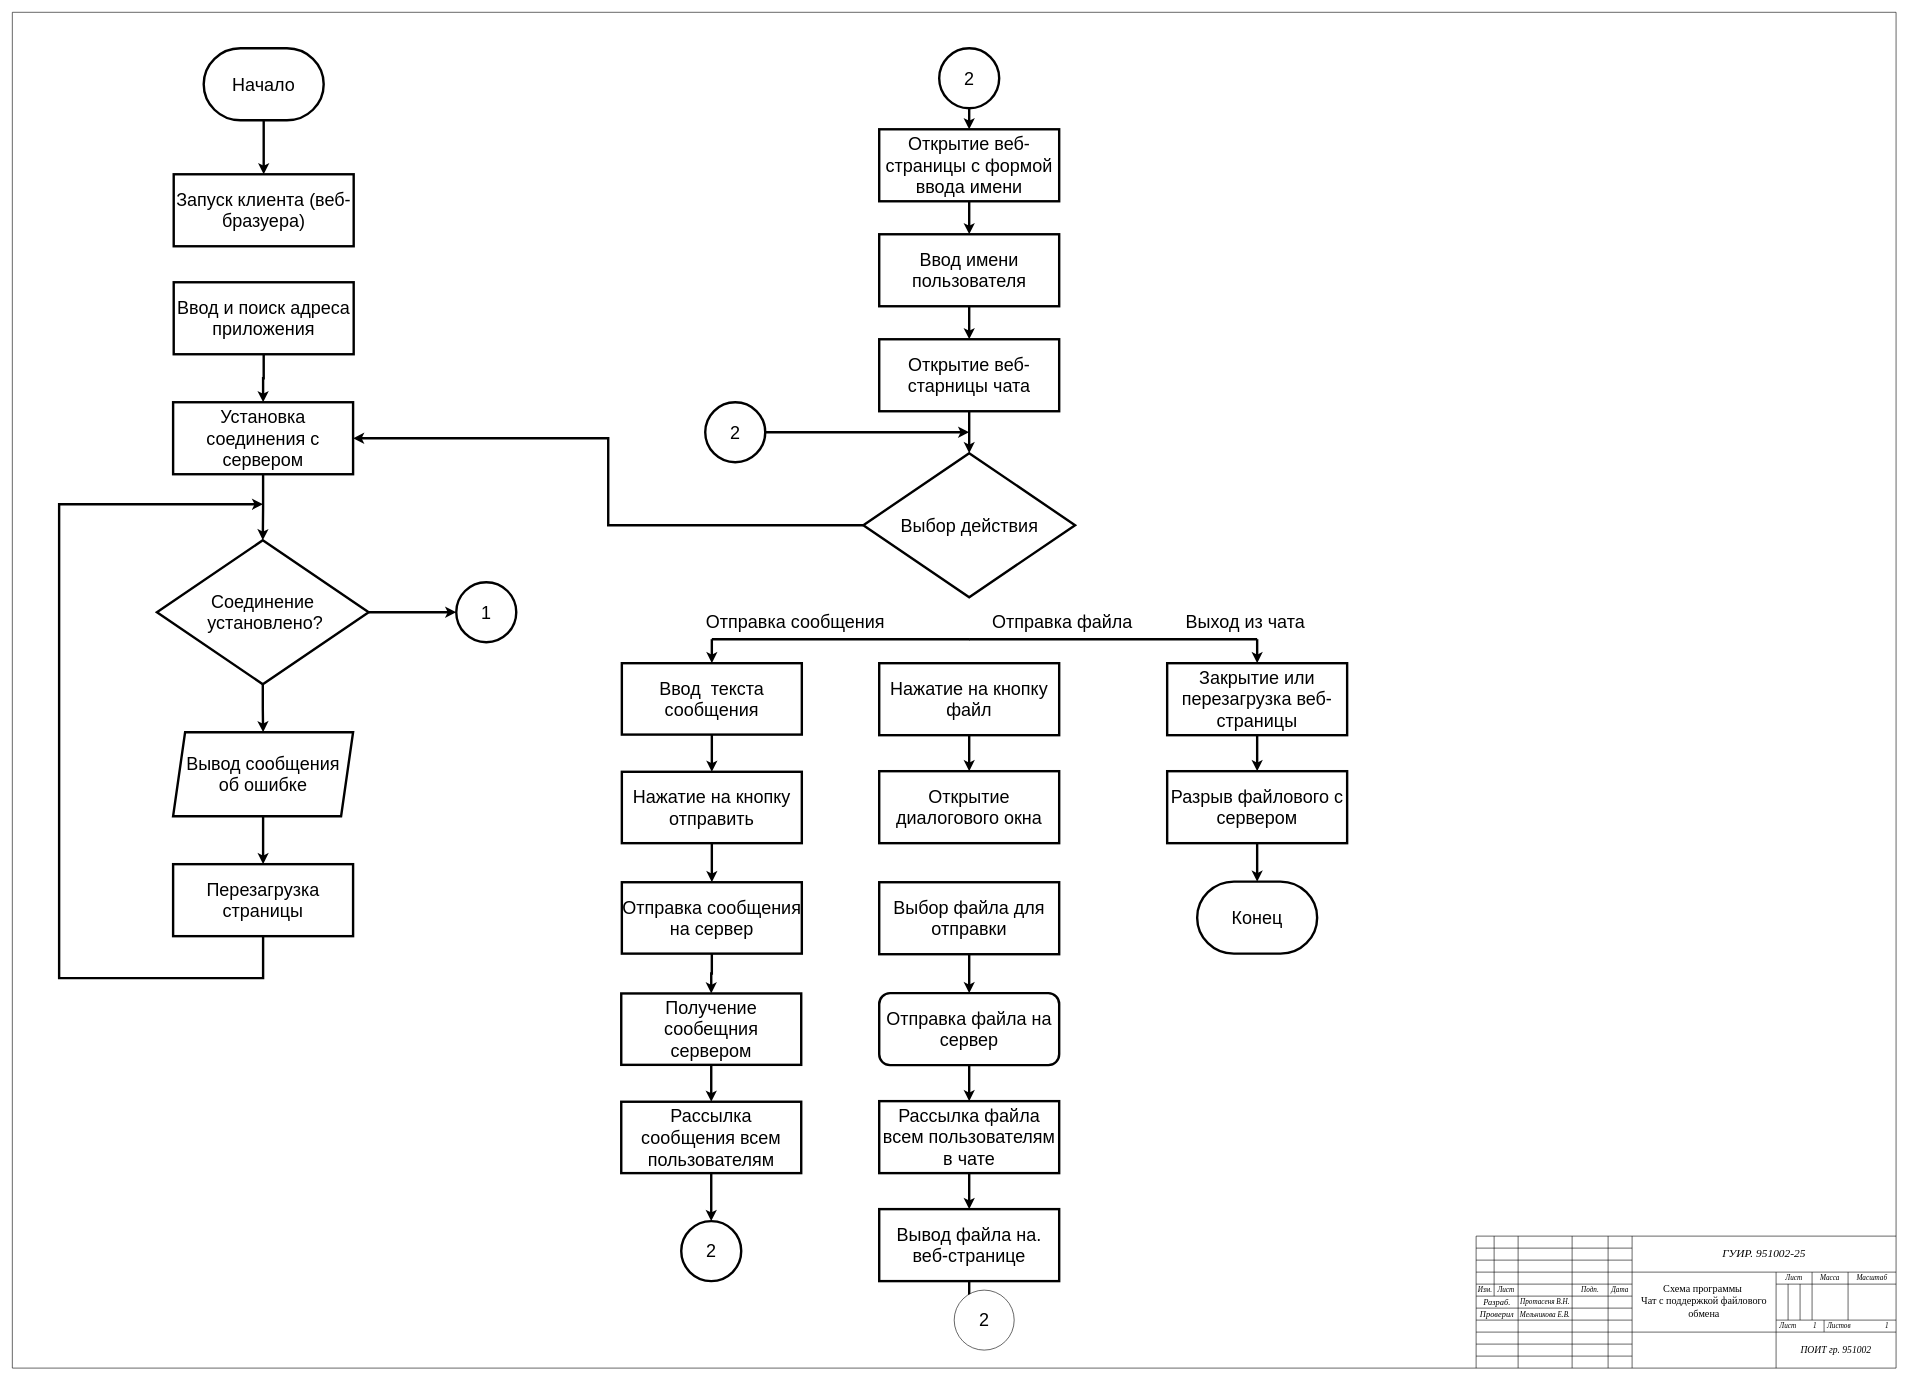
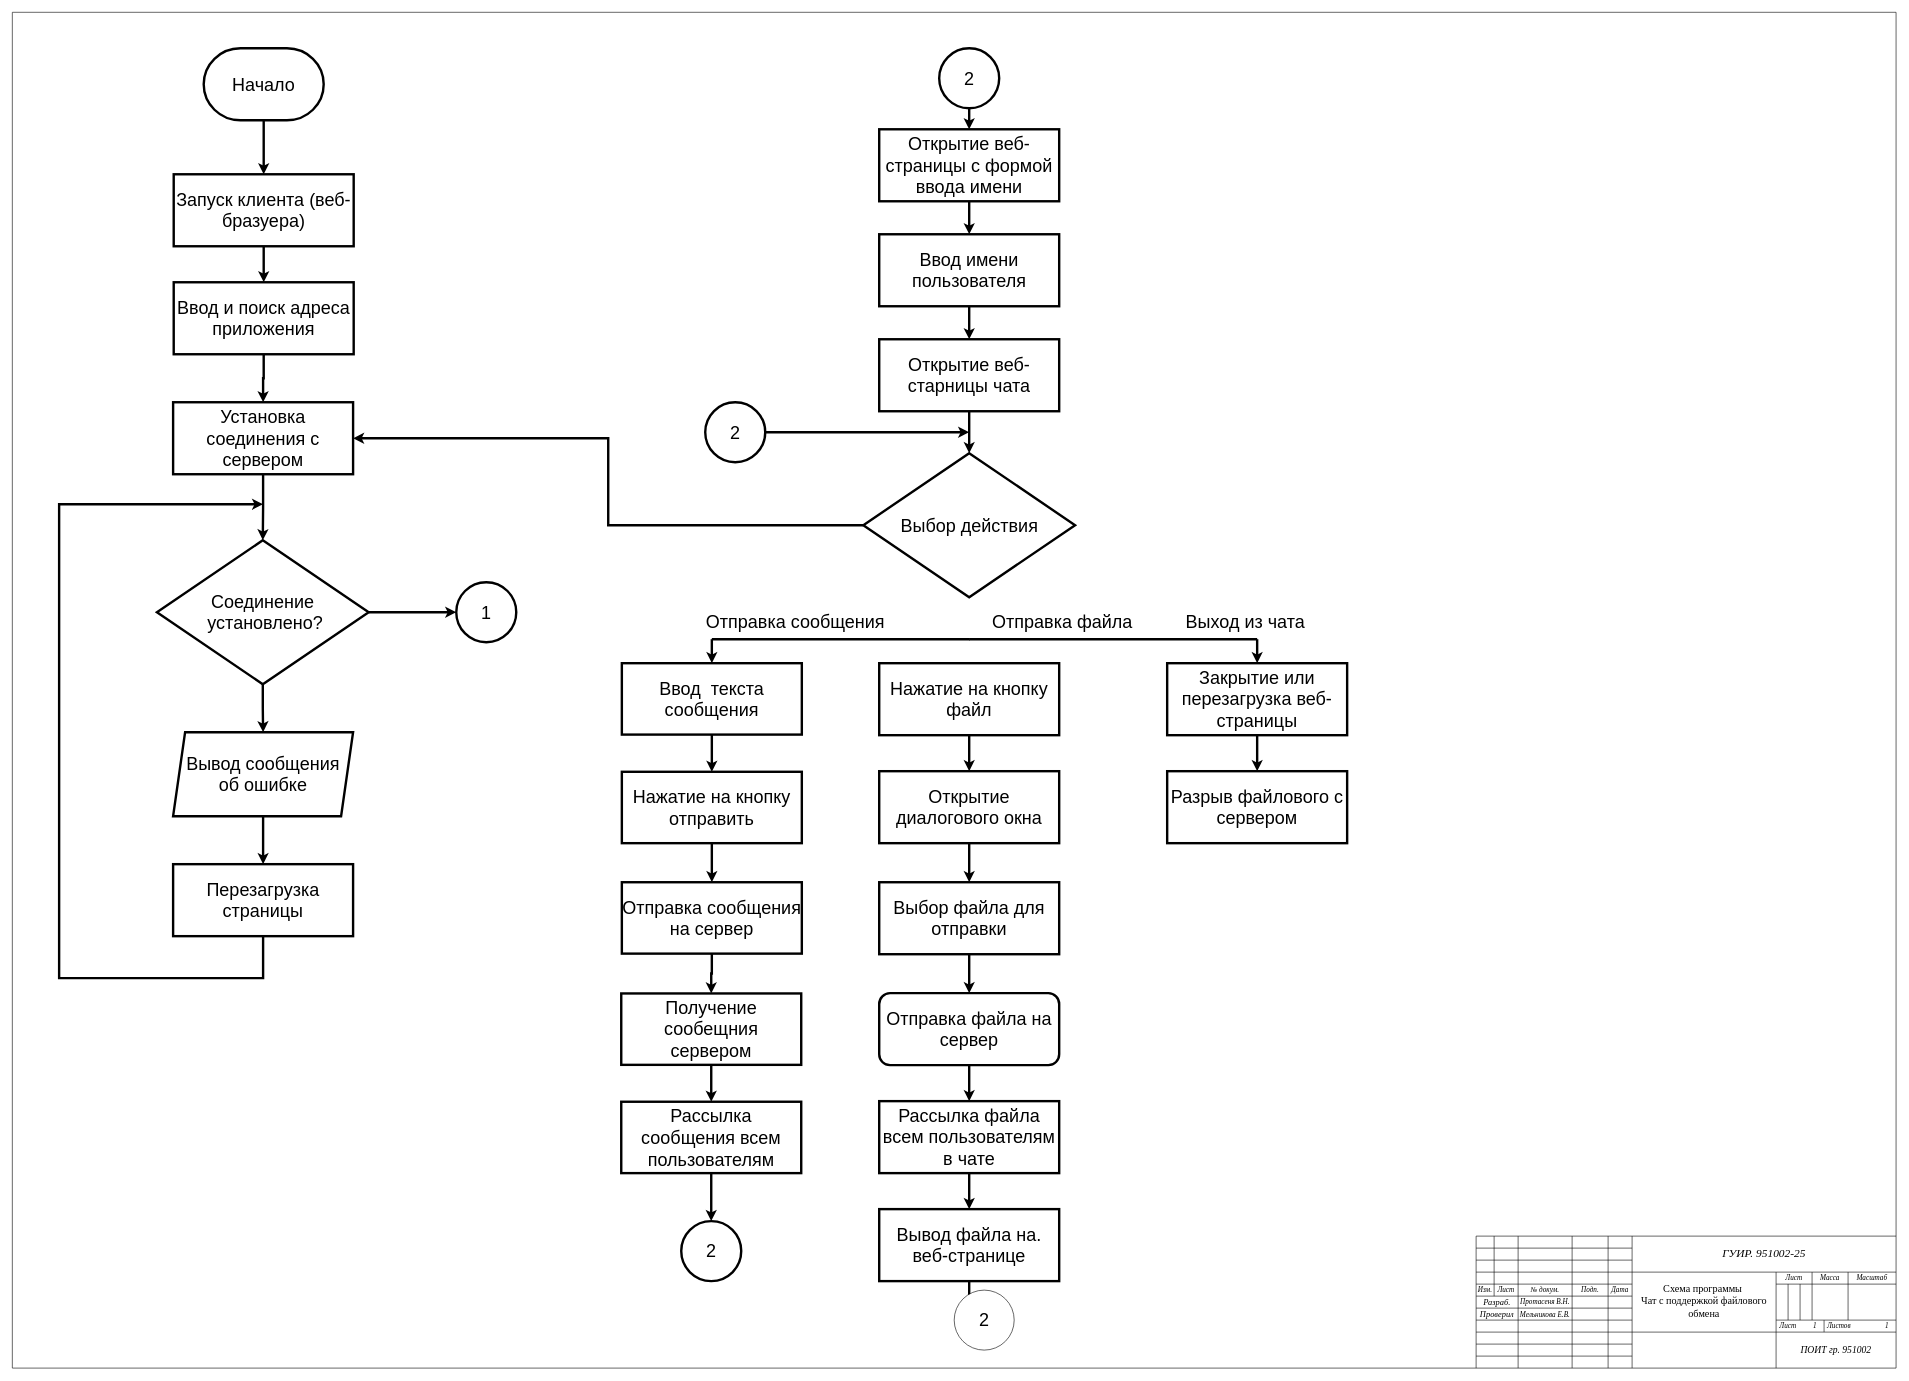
none -> (264, 261)
(1257, 858) -> none
none -> (969, 859)
(1257, 918) -> none
none -> (1545, 1290)
